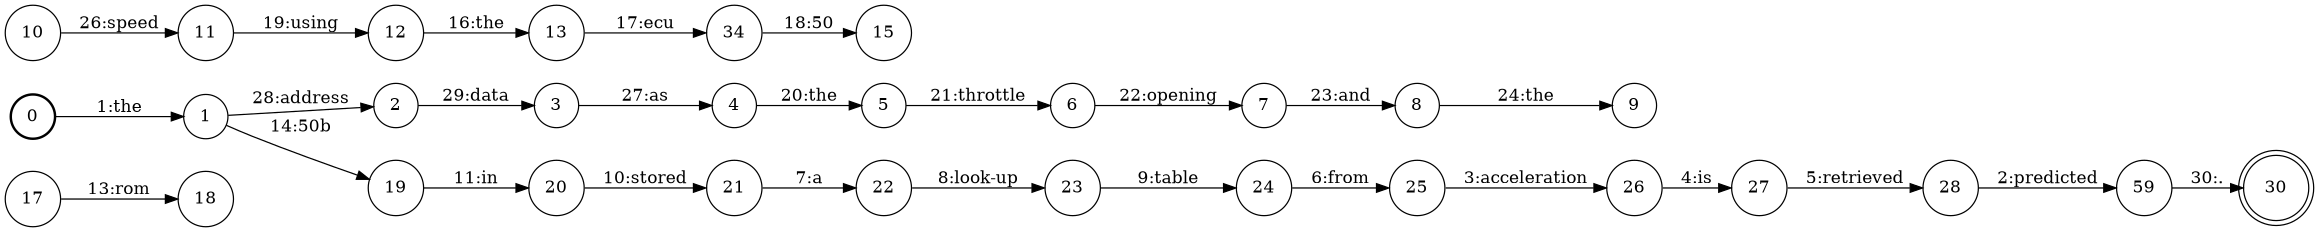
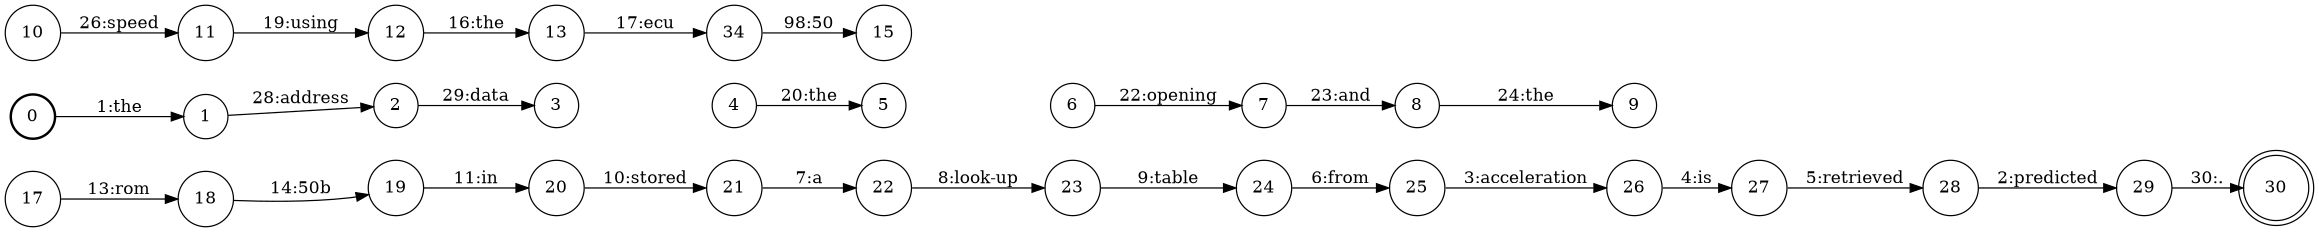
(809, 24) -> (809, 24)
(639, 106) -> none
(972, 106) -> none
(291, 151) -> (295, 201)
(2144, 188) -> (2144, 188)
